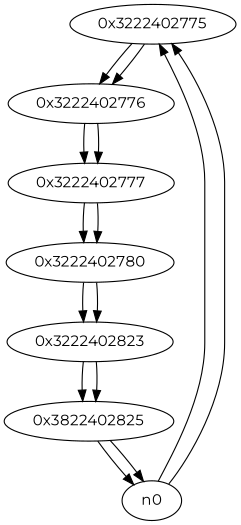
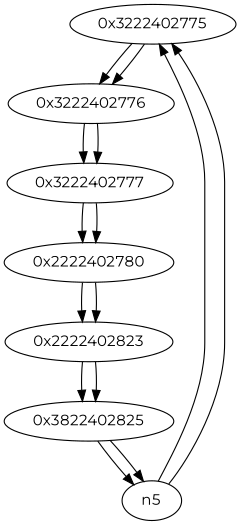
(90, 262) -> (89, 262)
(90, 342) -> (89, 342)
(152, 501) -> (152, 501)
